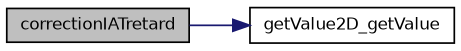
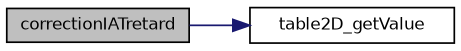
(352, 25) -> (352, 25)
